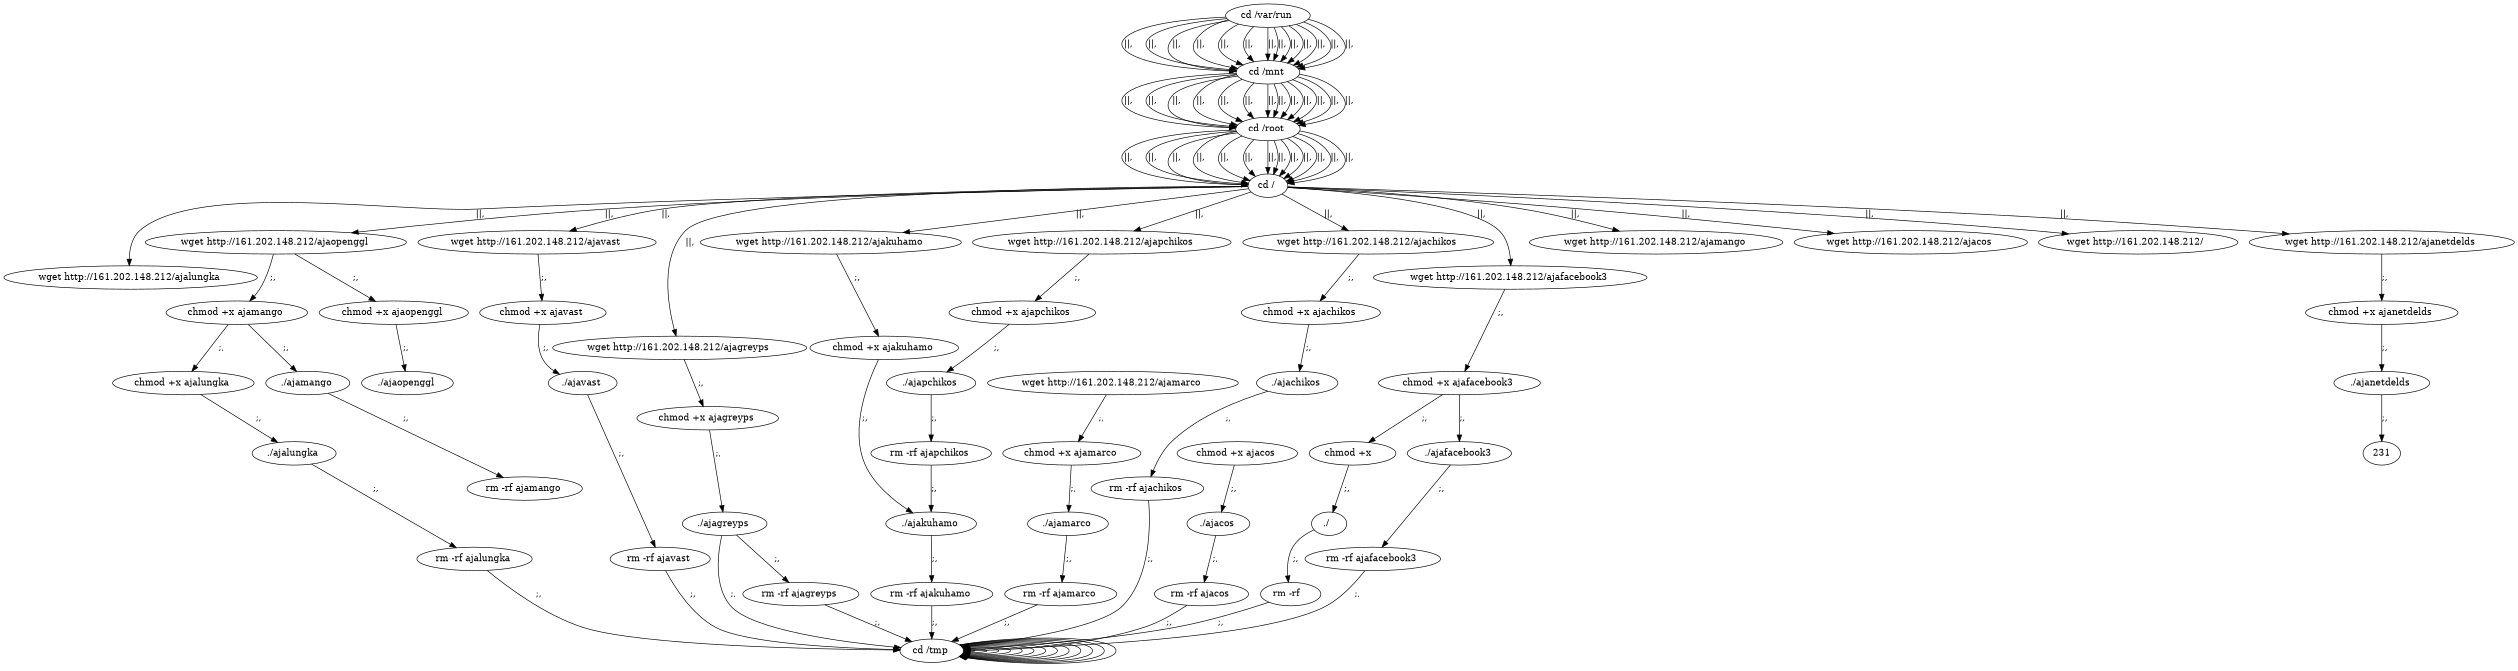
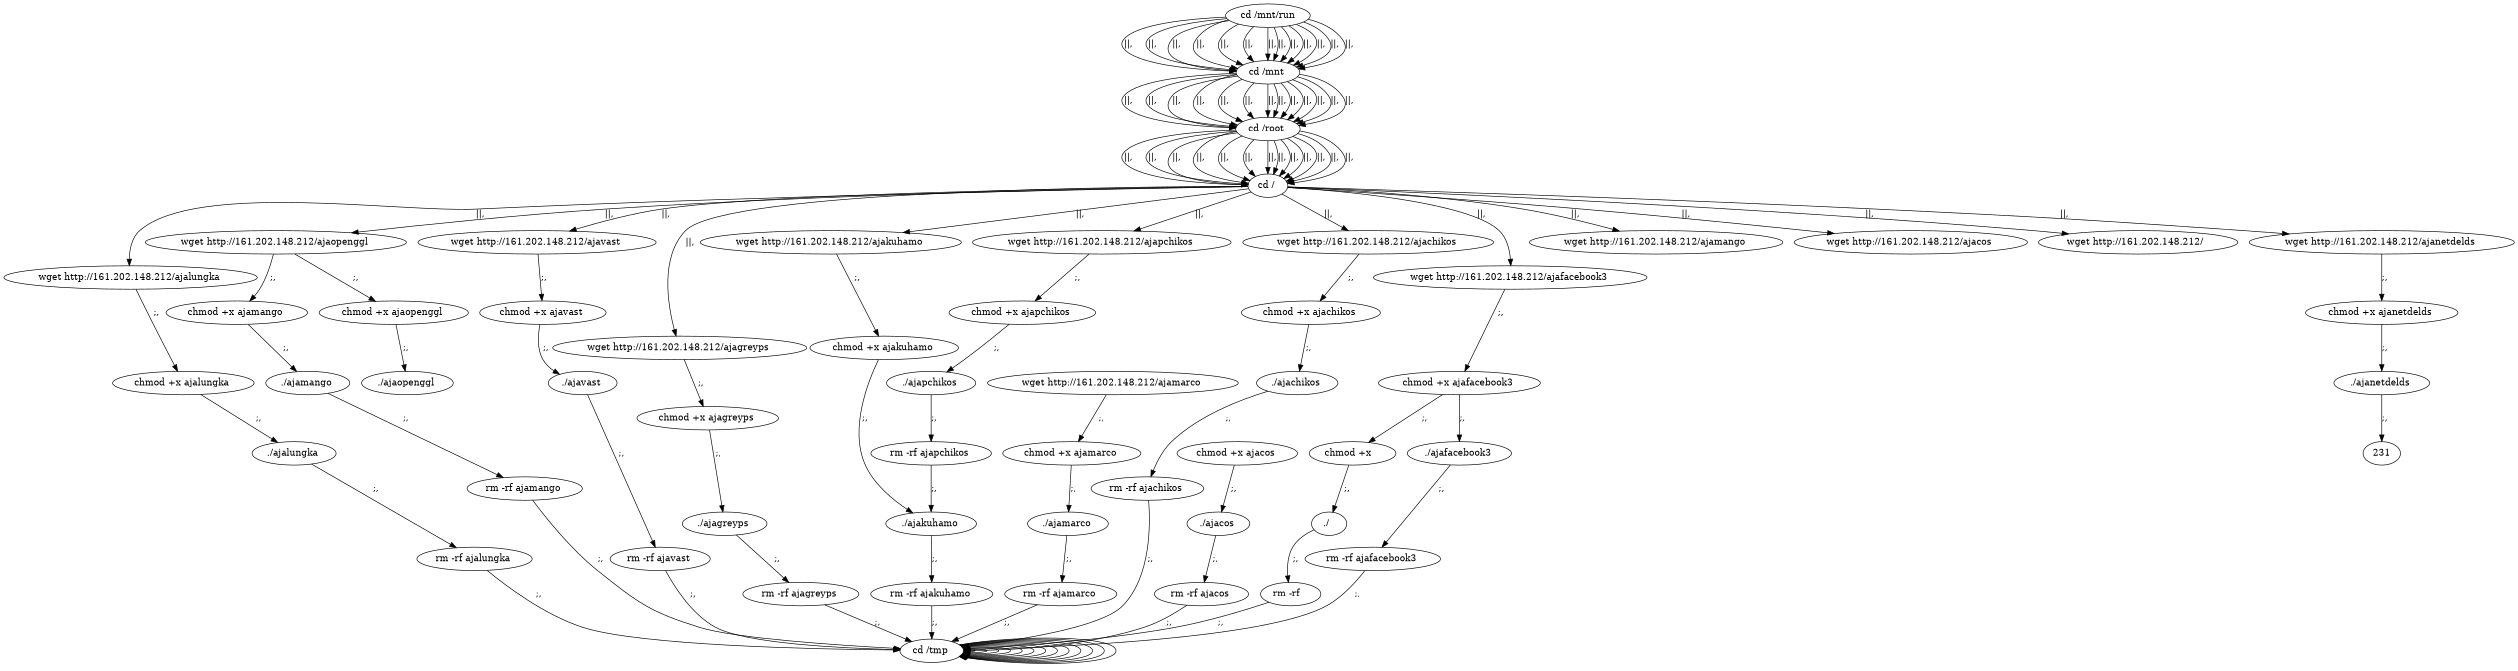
(1268, 16) -> (1268, 16)
(212, 345) -> (155, 327)
(774, 627) -> (691, 625)
